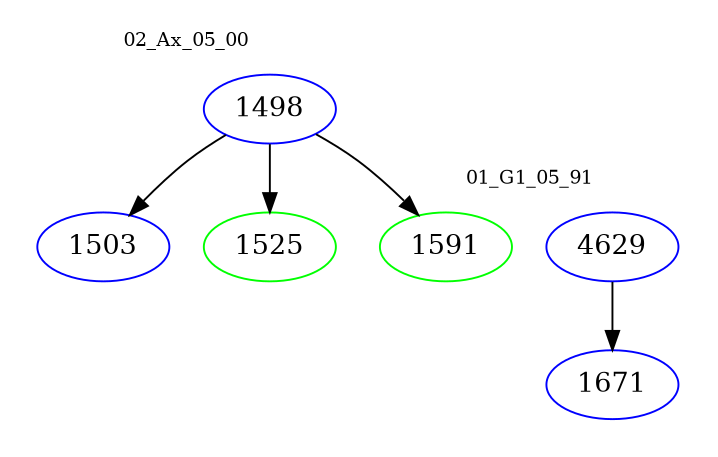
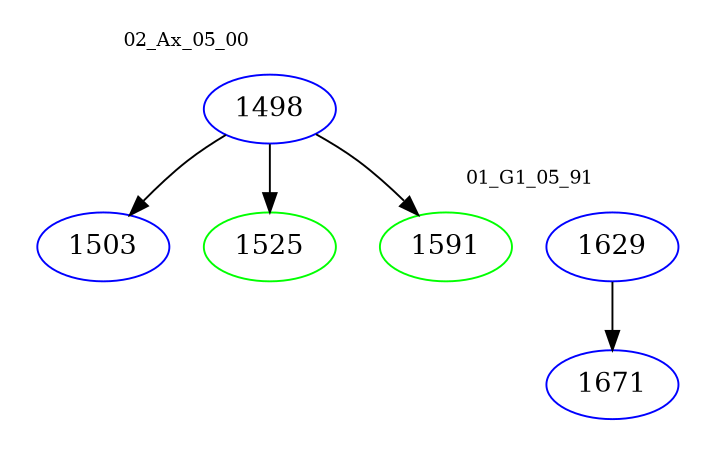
(612, 247) -> (612, 247)
